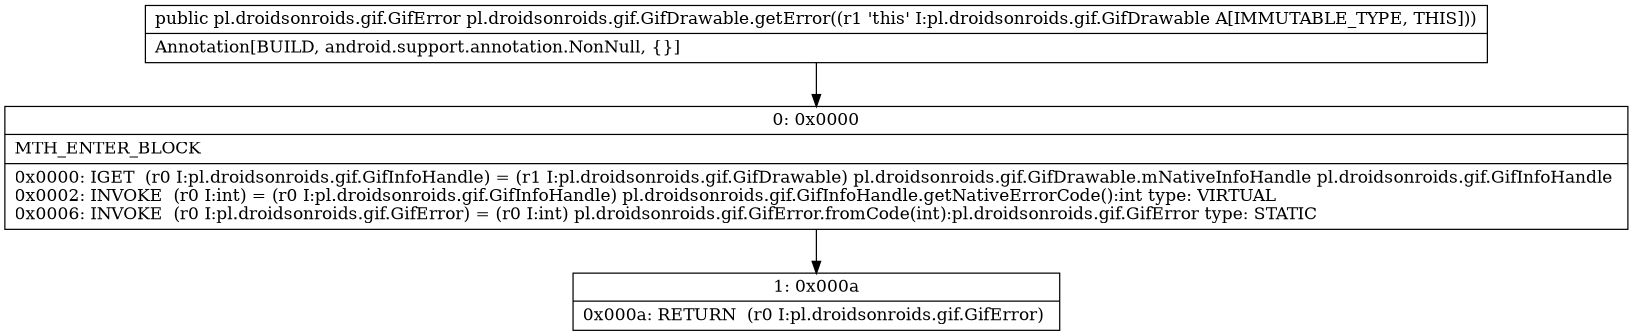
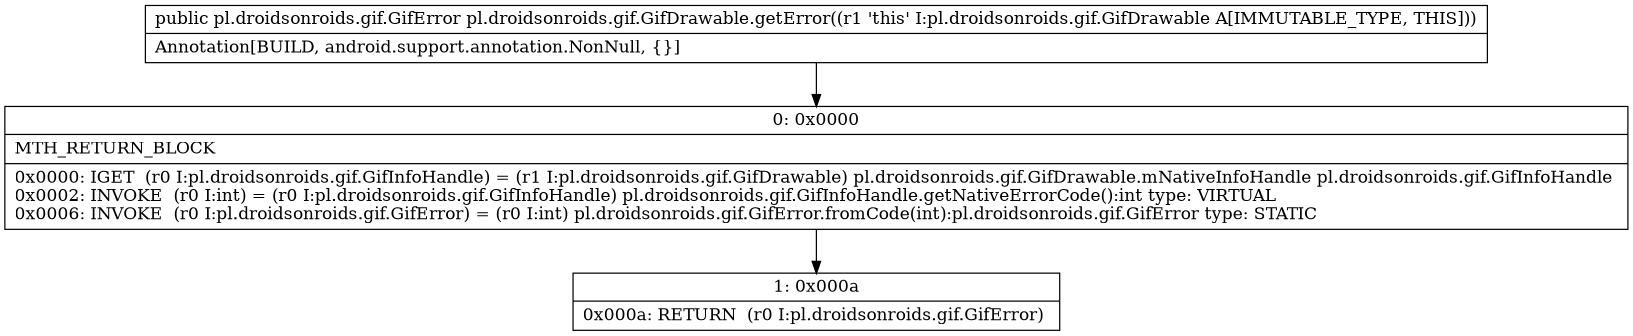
(108, 148) -> (116, 148)
